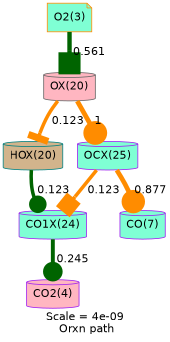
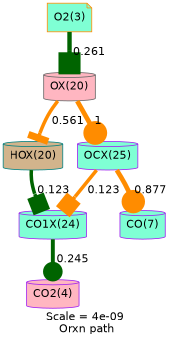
(88, 52) -> (88, 52)
(66, 121) -> (66, 121)
(31, 184) -> (32, 182)
